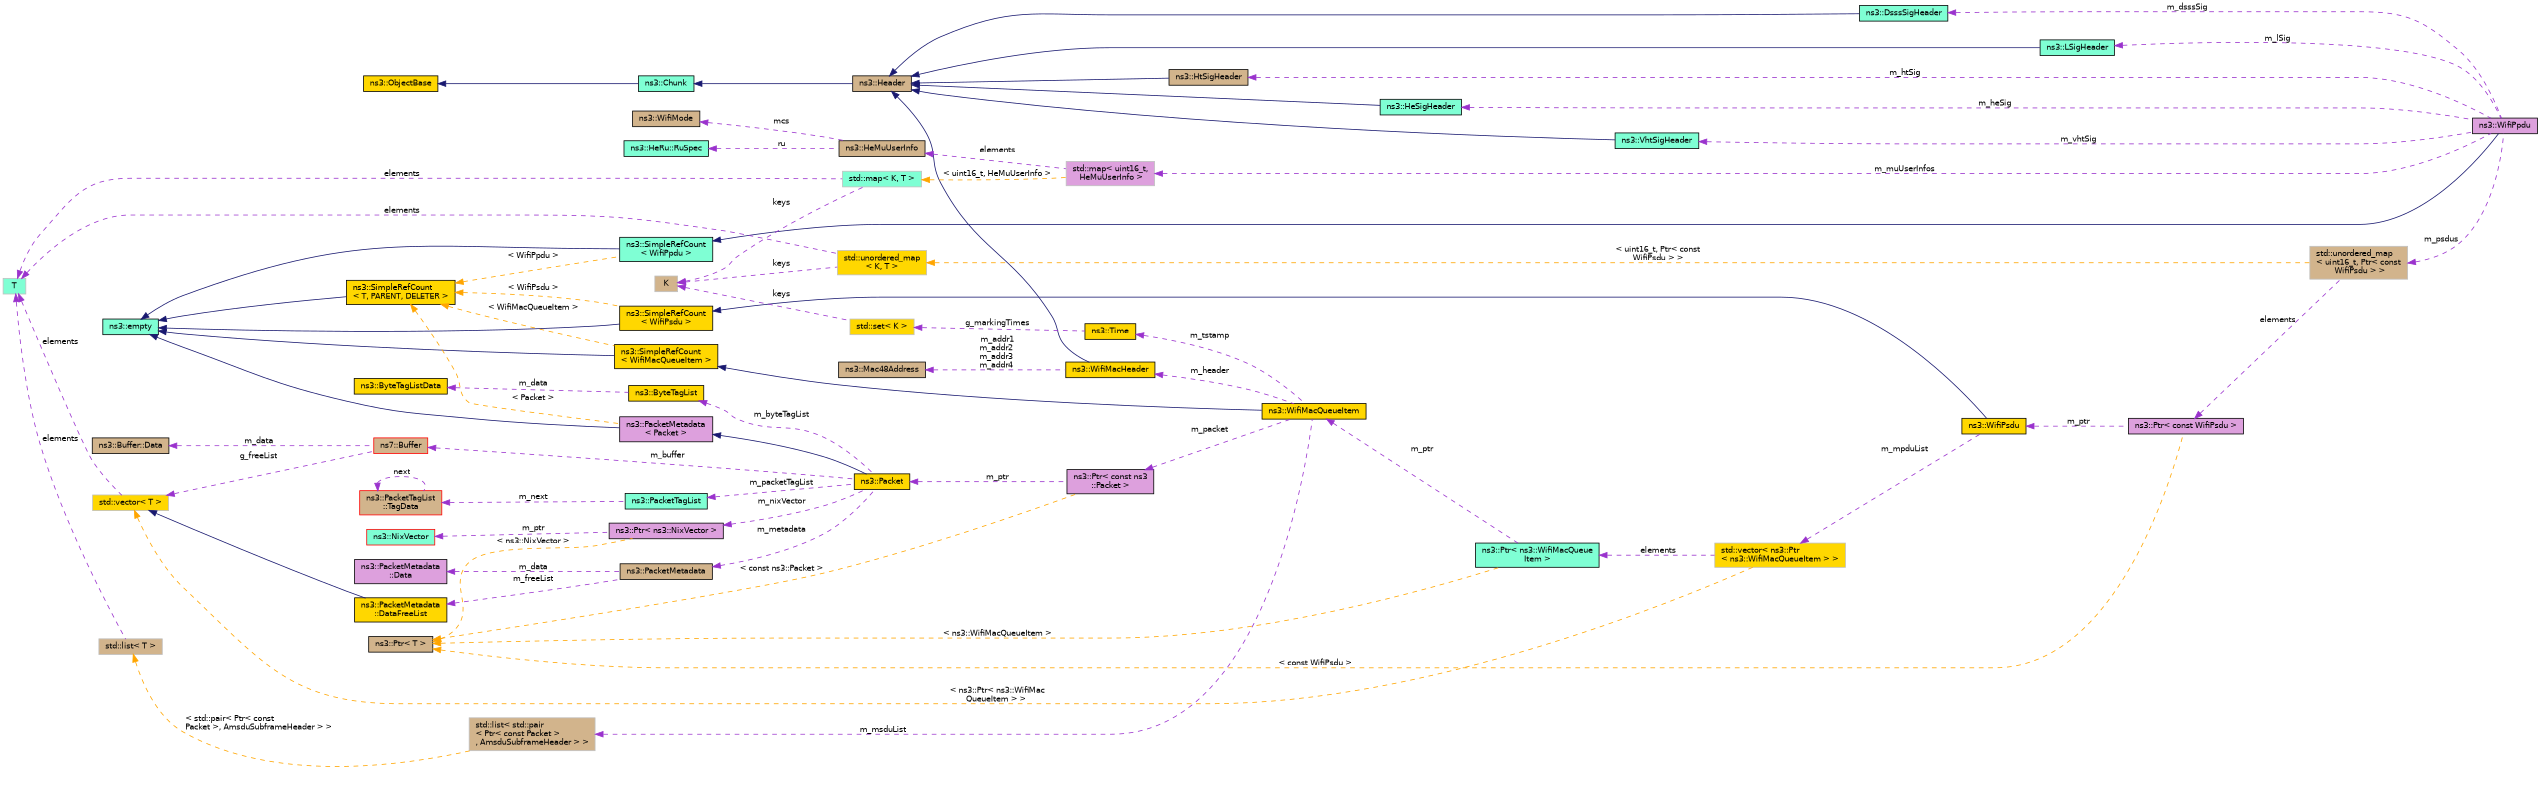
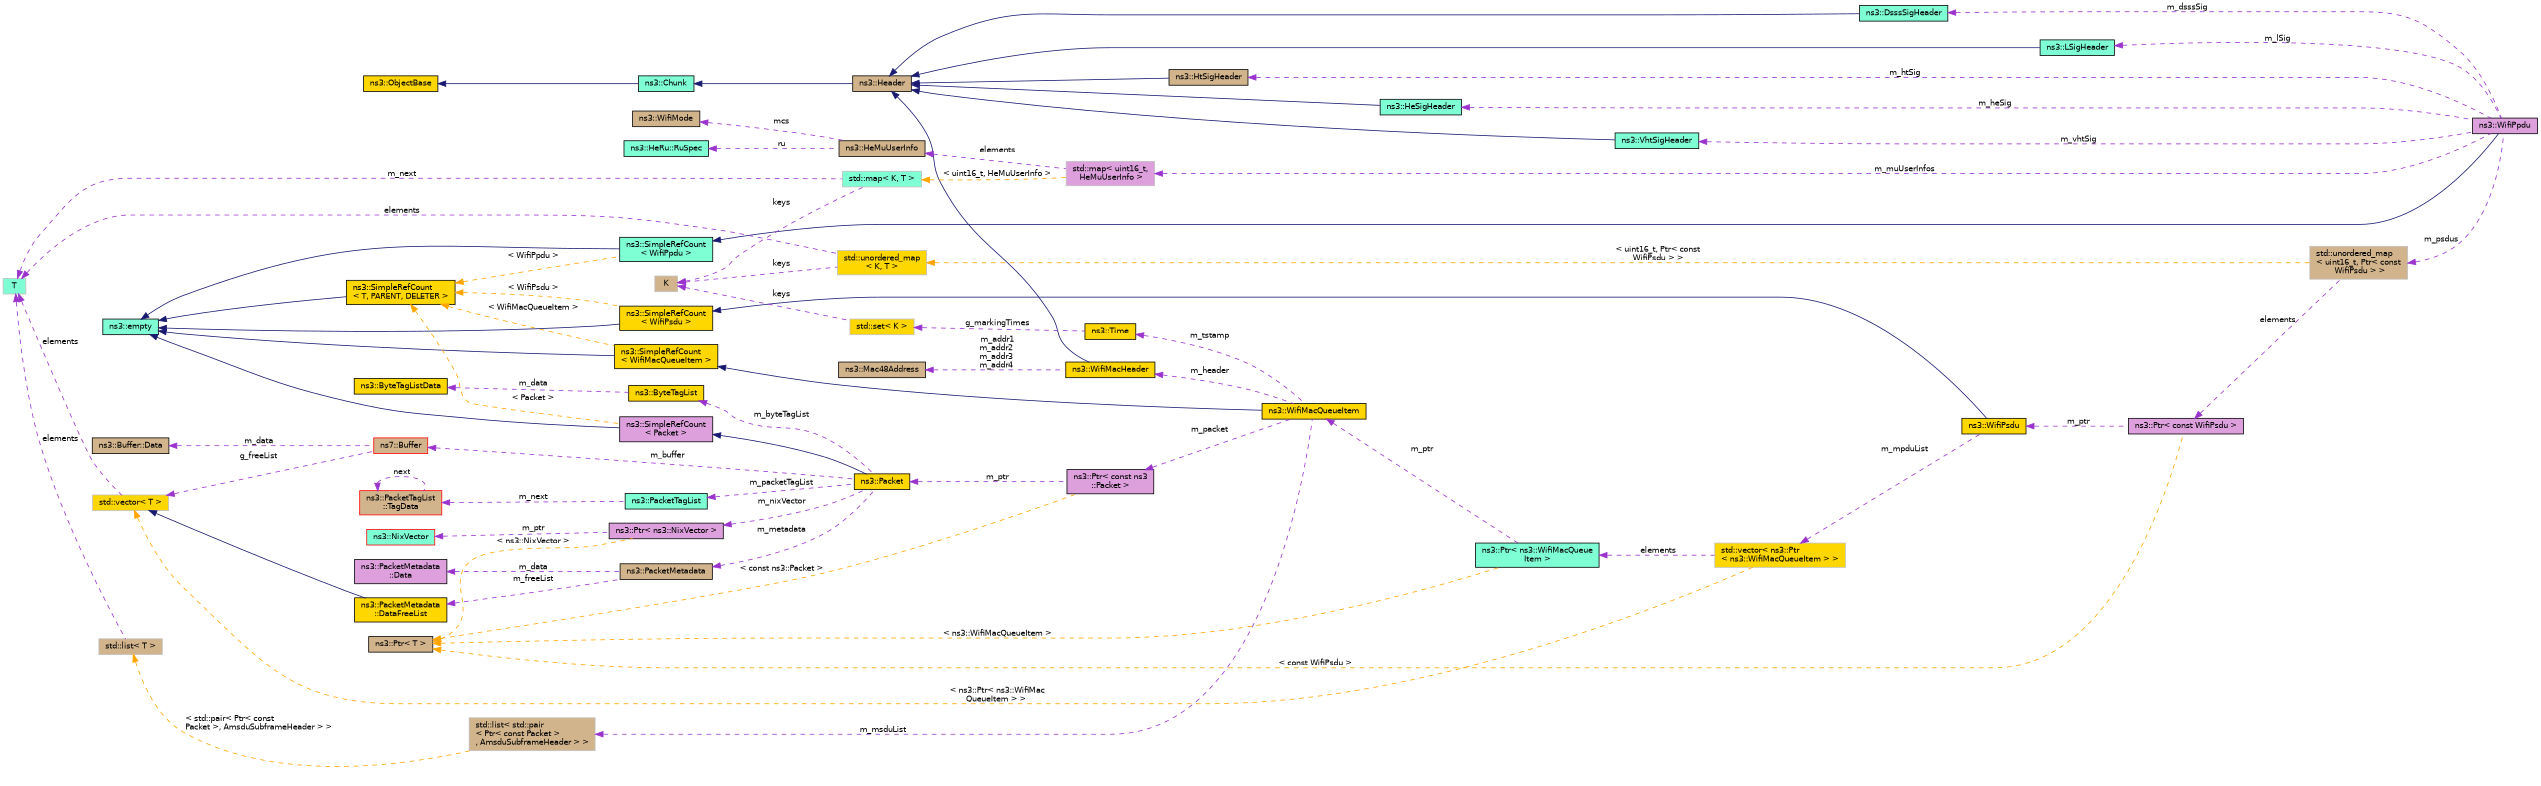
(401, 174) -> (401, 174)
(666, 429) -> (666, 429)
